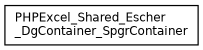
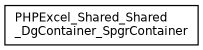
(102, 25) -> (102, 25)
